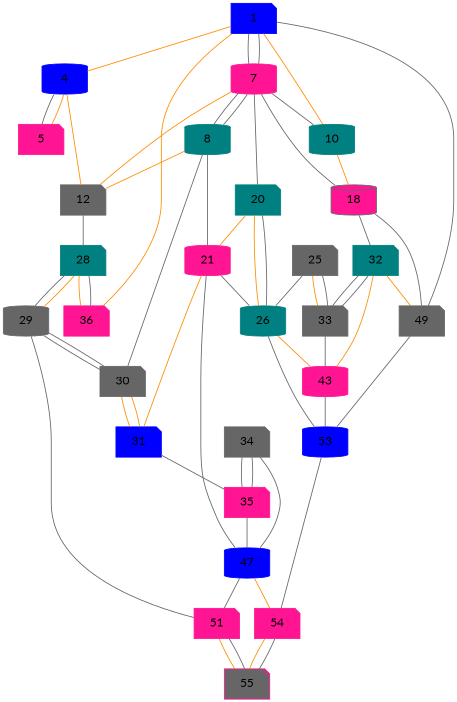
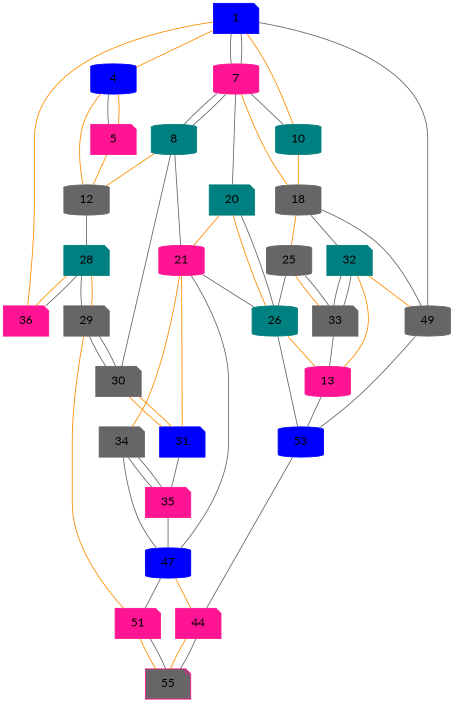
(169, 130) -> (100, 170)
(293, 144) -> (261, 141)
(83, 200) -> (87, 200)
(354, 200) -> (298, 200)
none -> (294, 230)
(315, 260) -> (289, 260)
(26, 321) -> (87, 321)
(422, 321) -> (428, 321)
none -> (163, 354)
(325, 381) -> (328, 381)
(53, 516) -> (72, 479)
(277, 623) -> (198, 623)
